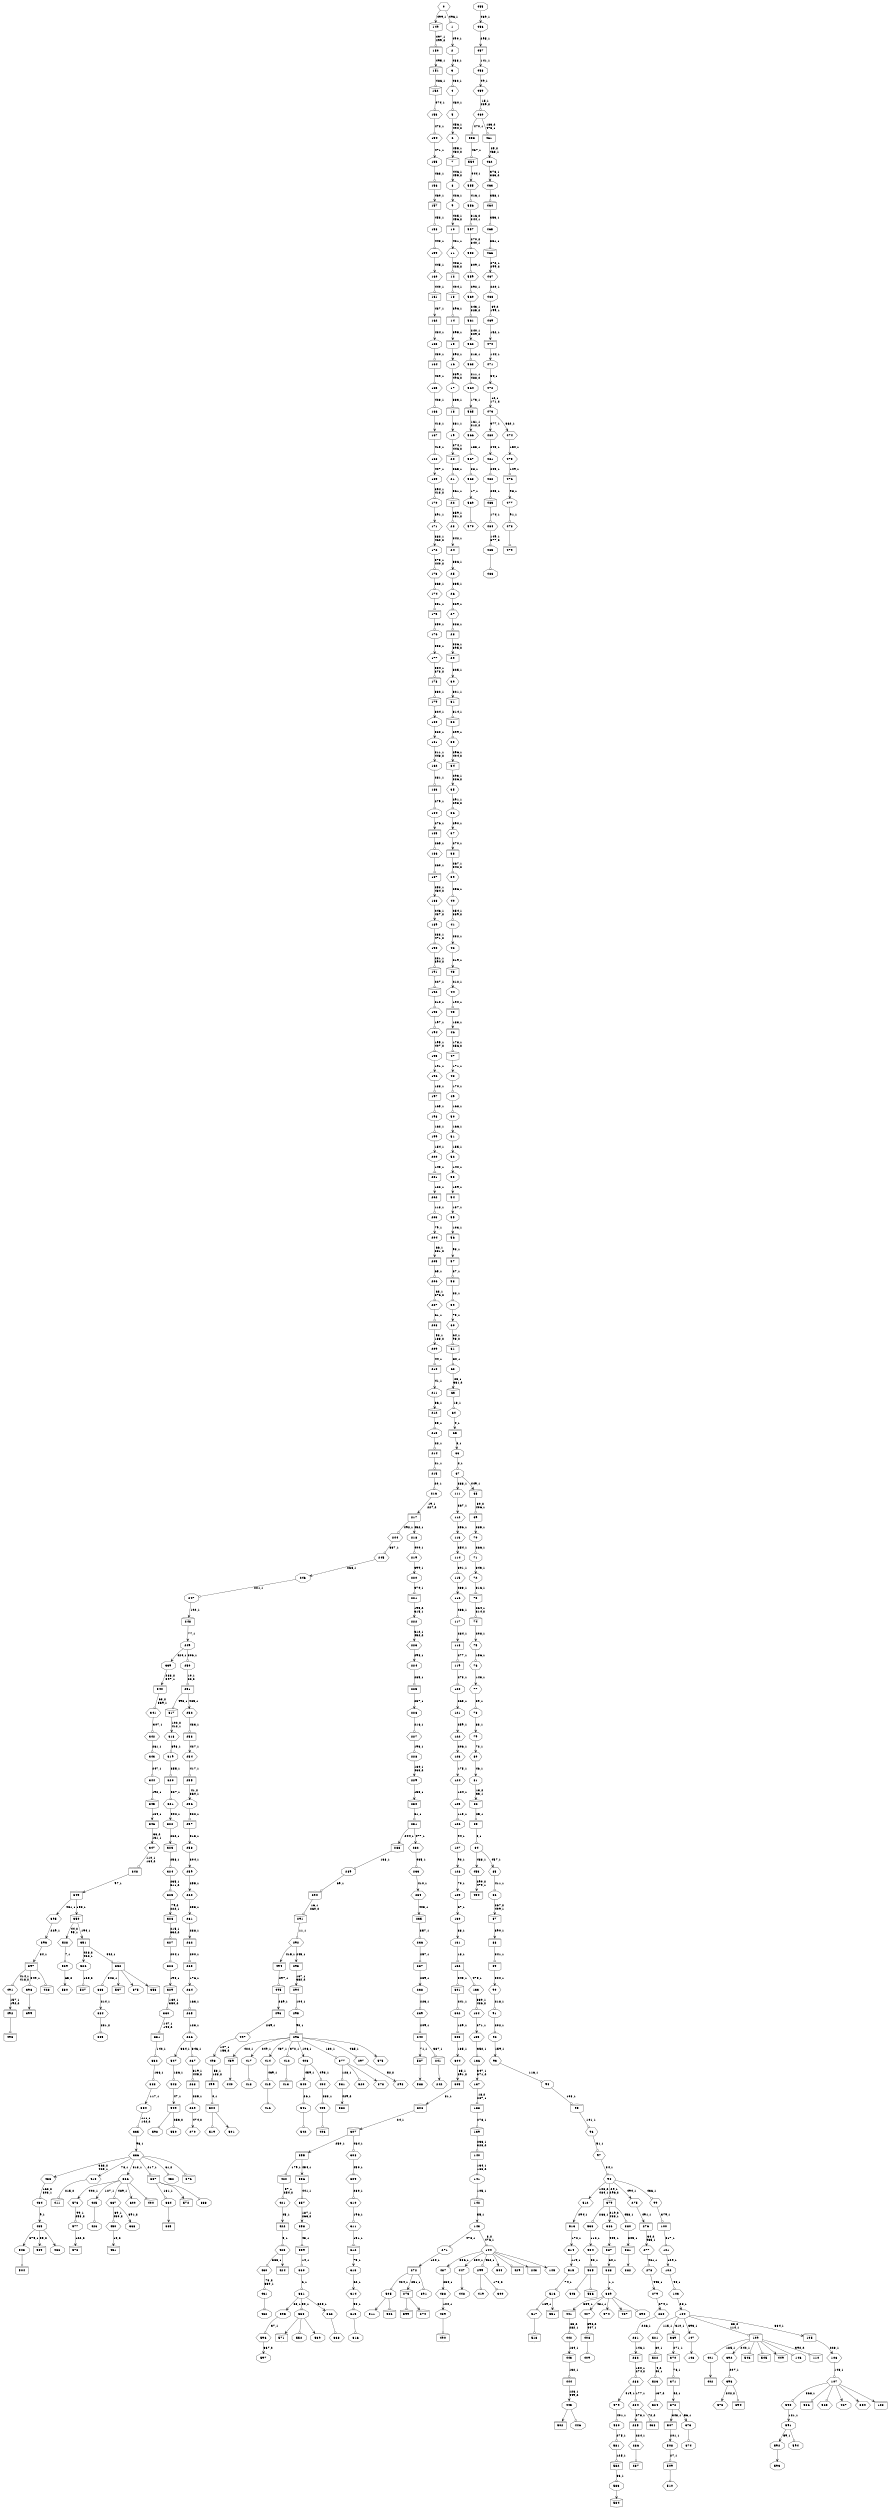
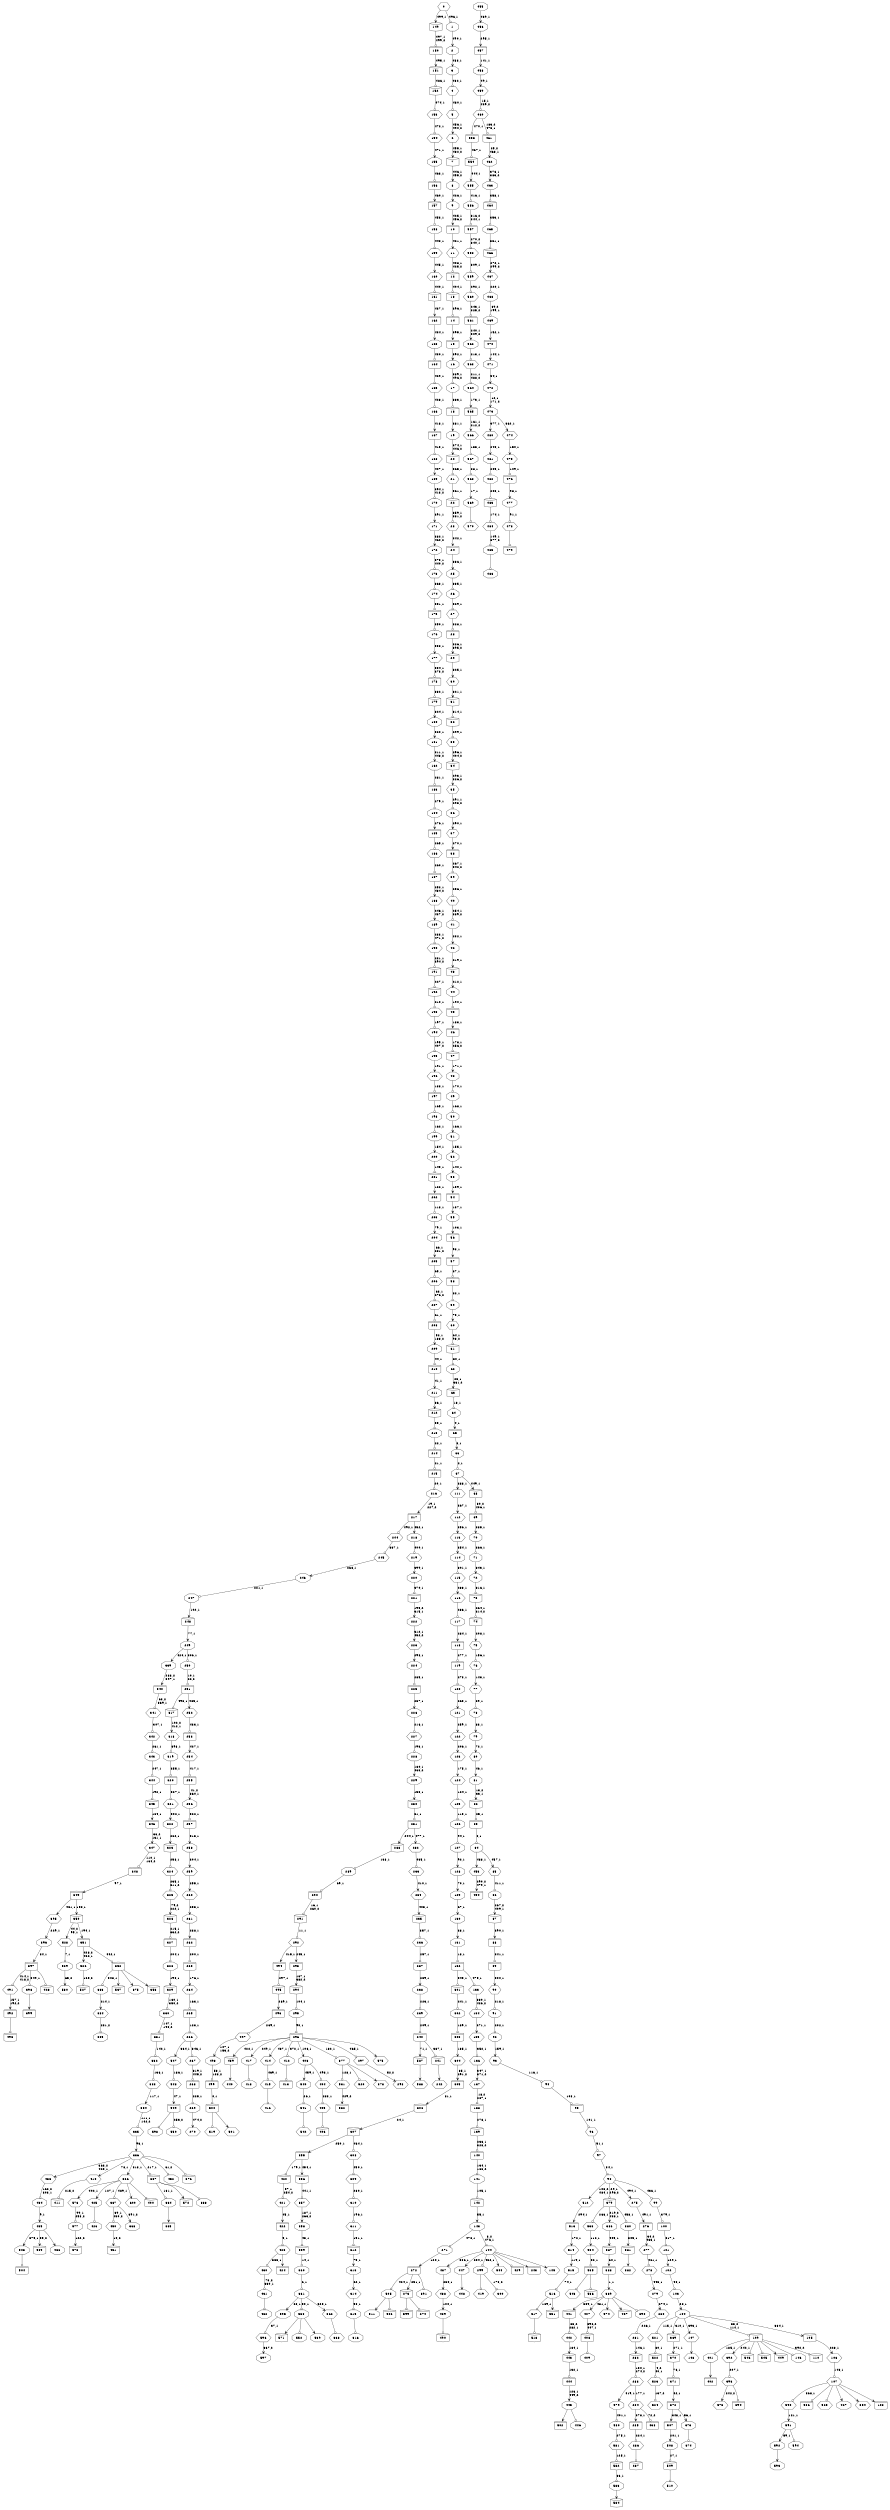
(414, 2303) -> (414, 2303)
